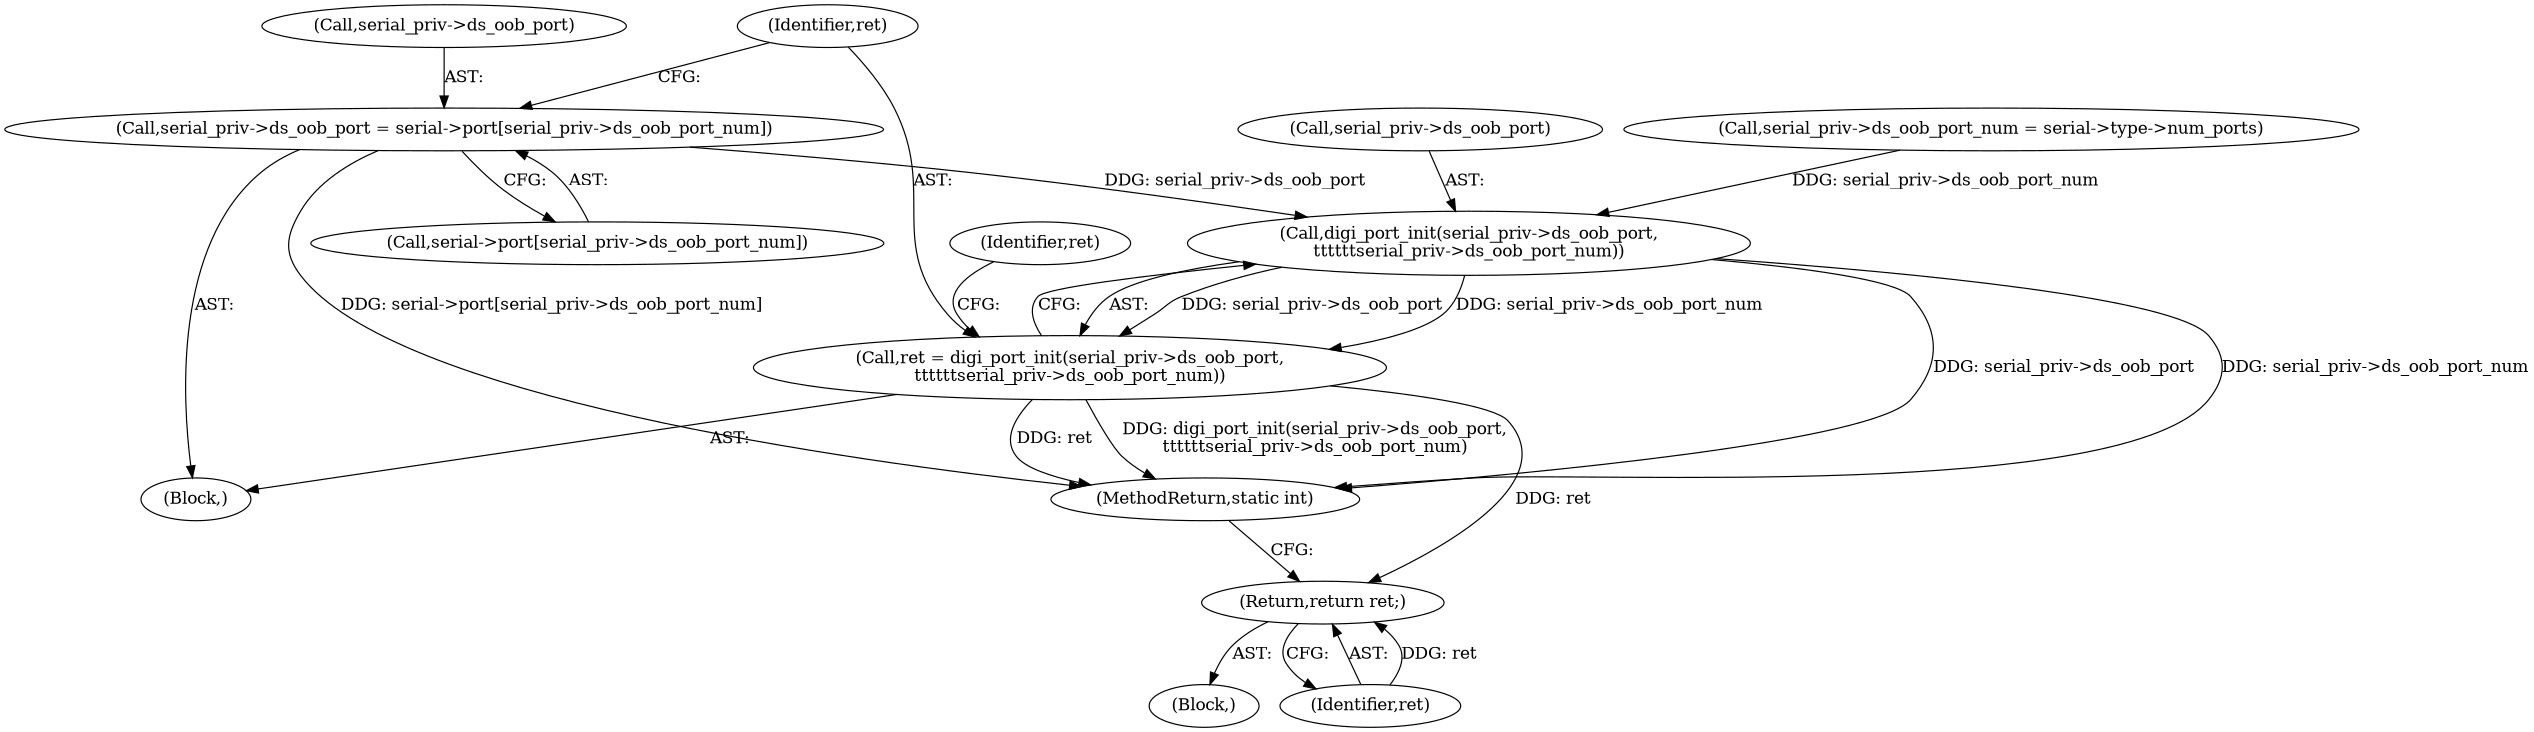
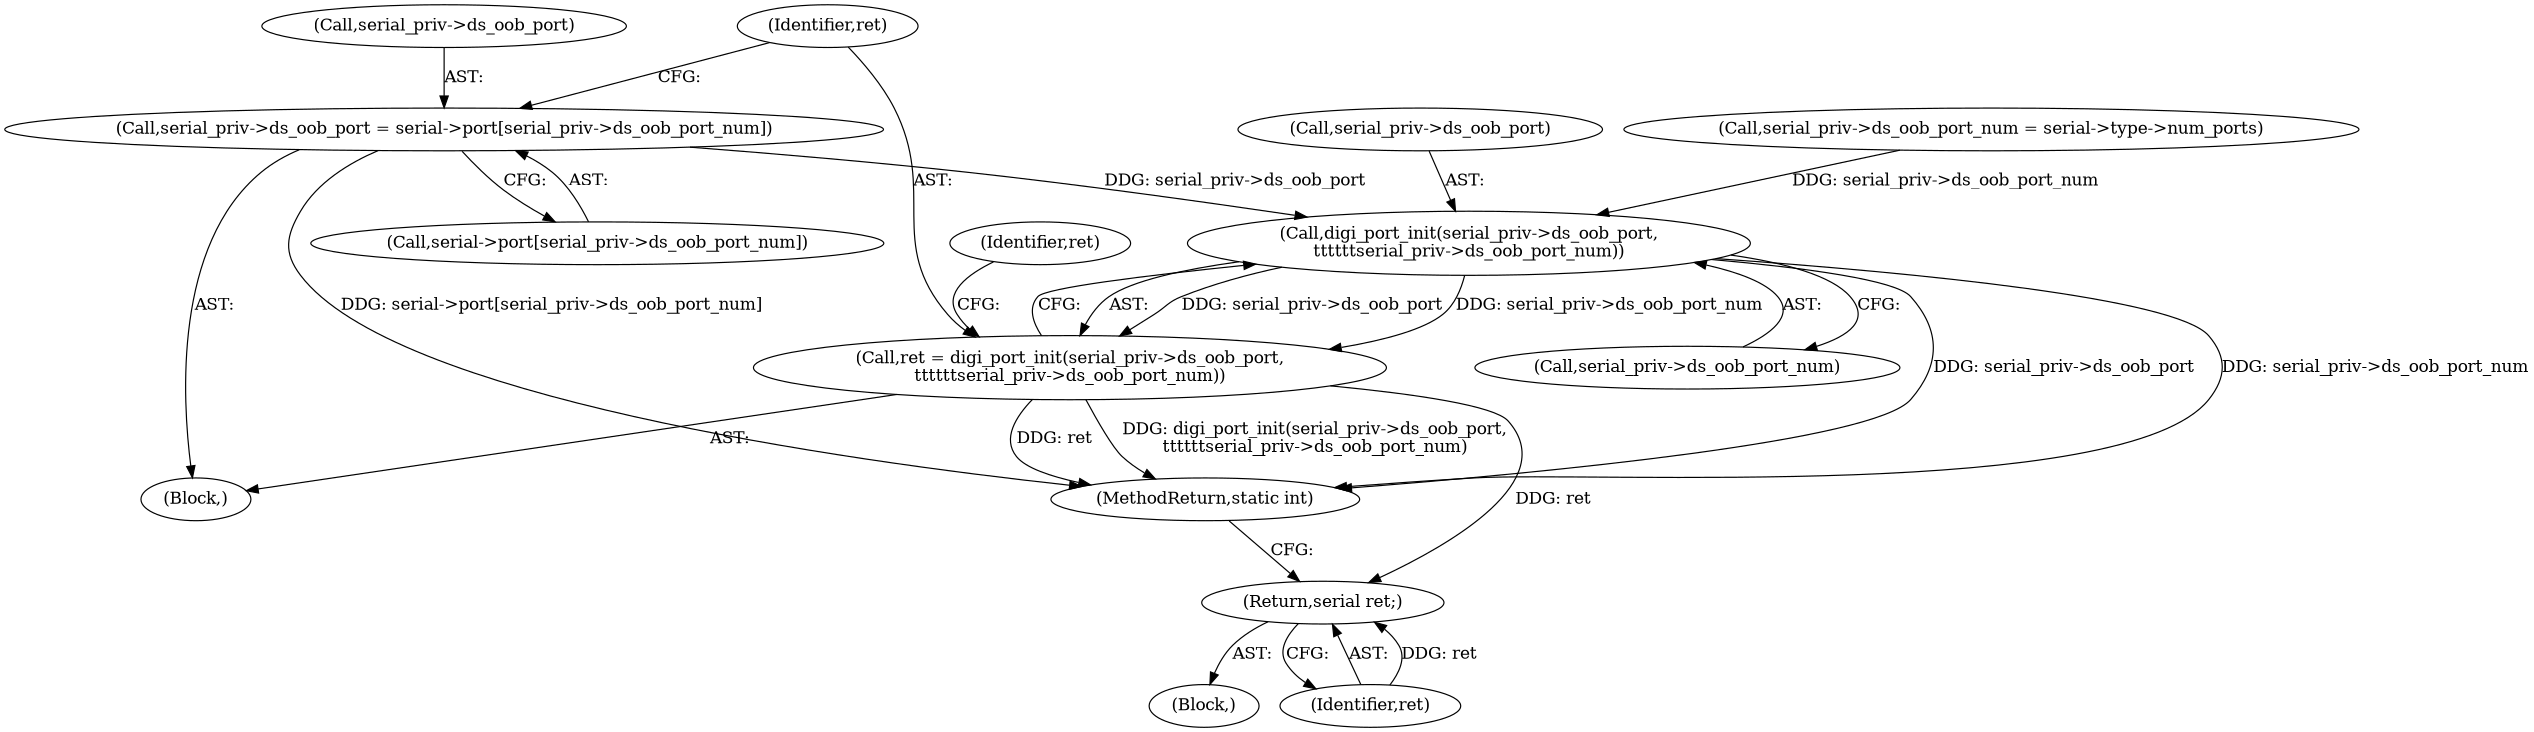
none -> (1687, 368)
(1323, 603) -> (1323, 603)
